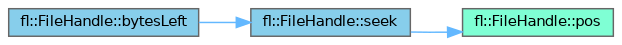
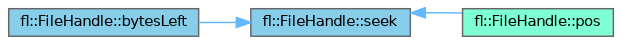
(429, 32) -> (444, 13)
